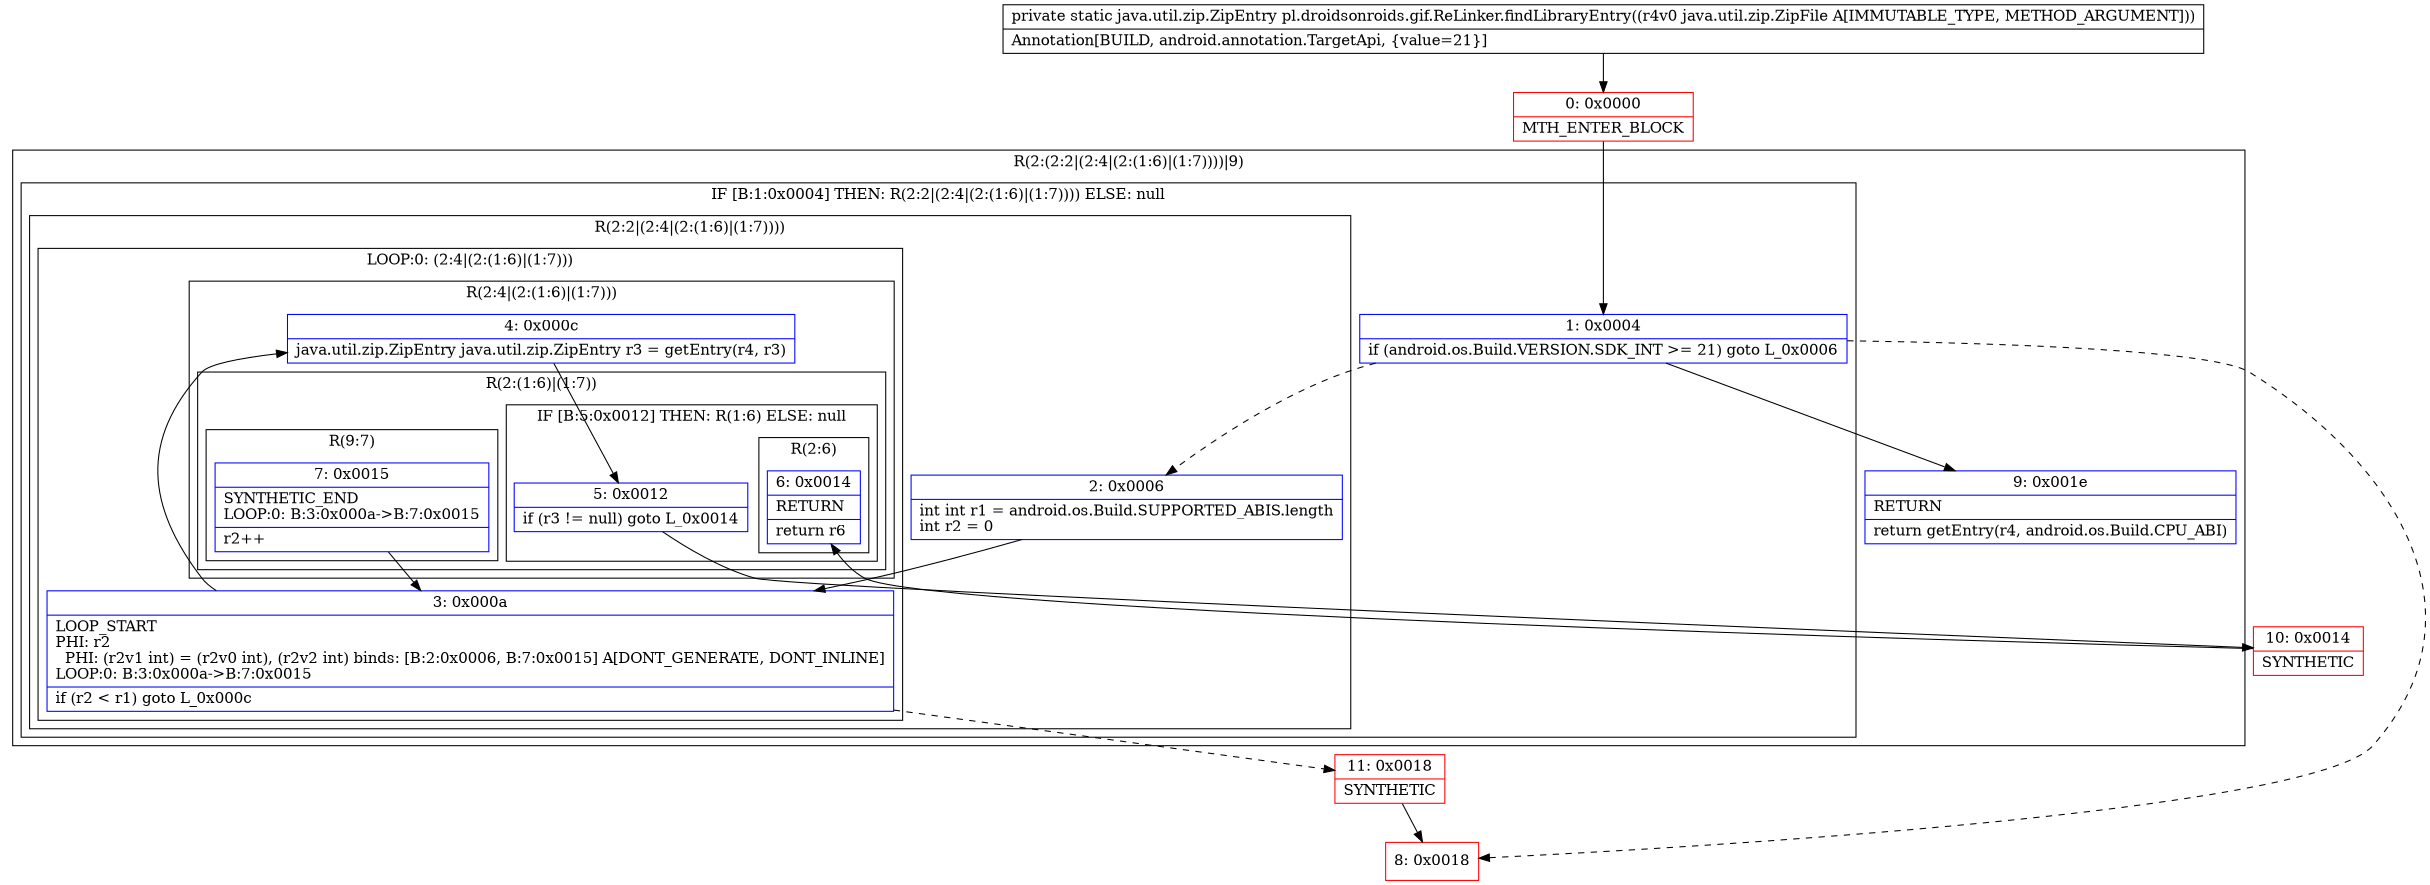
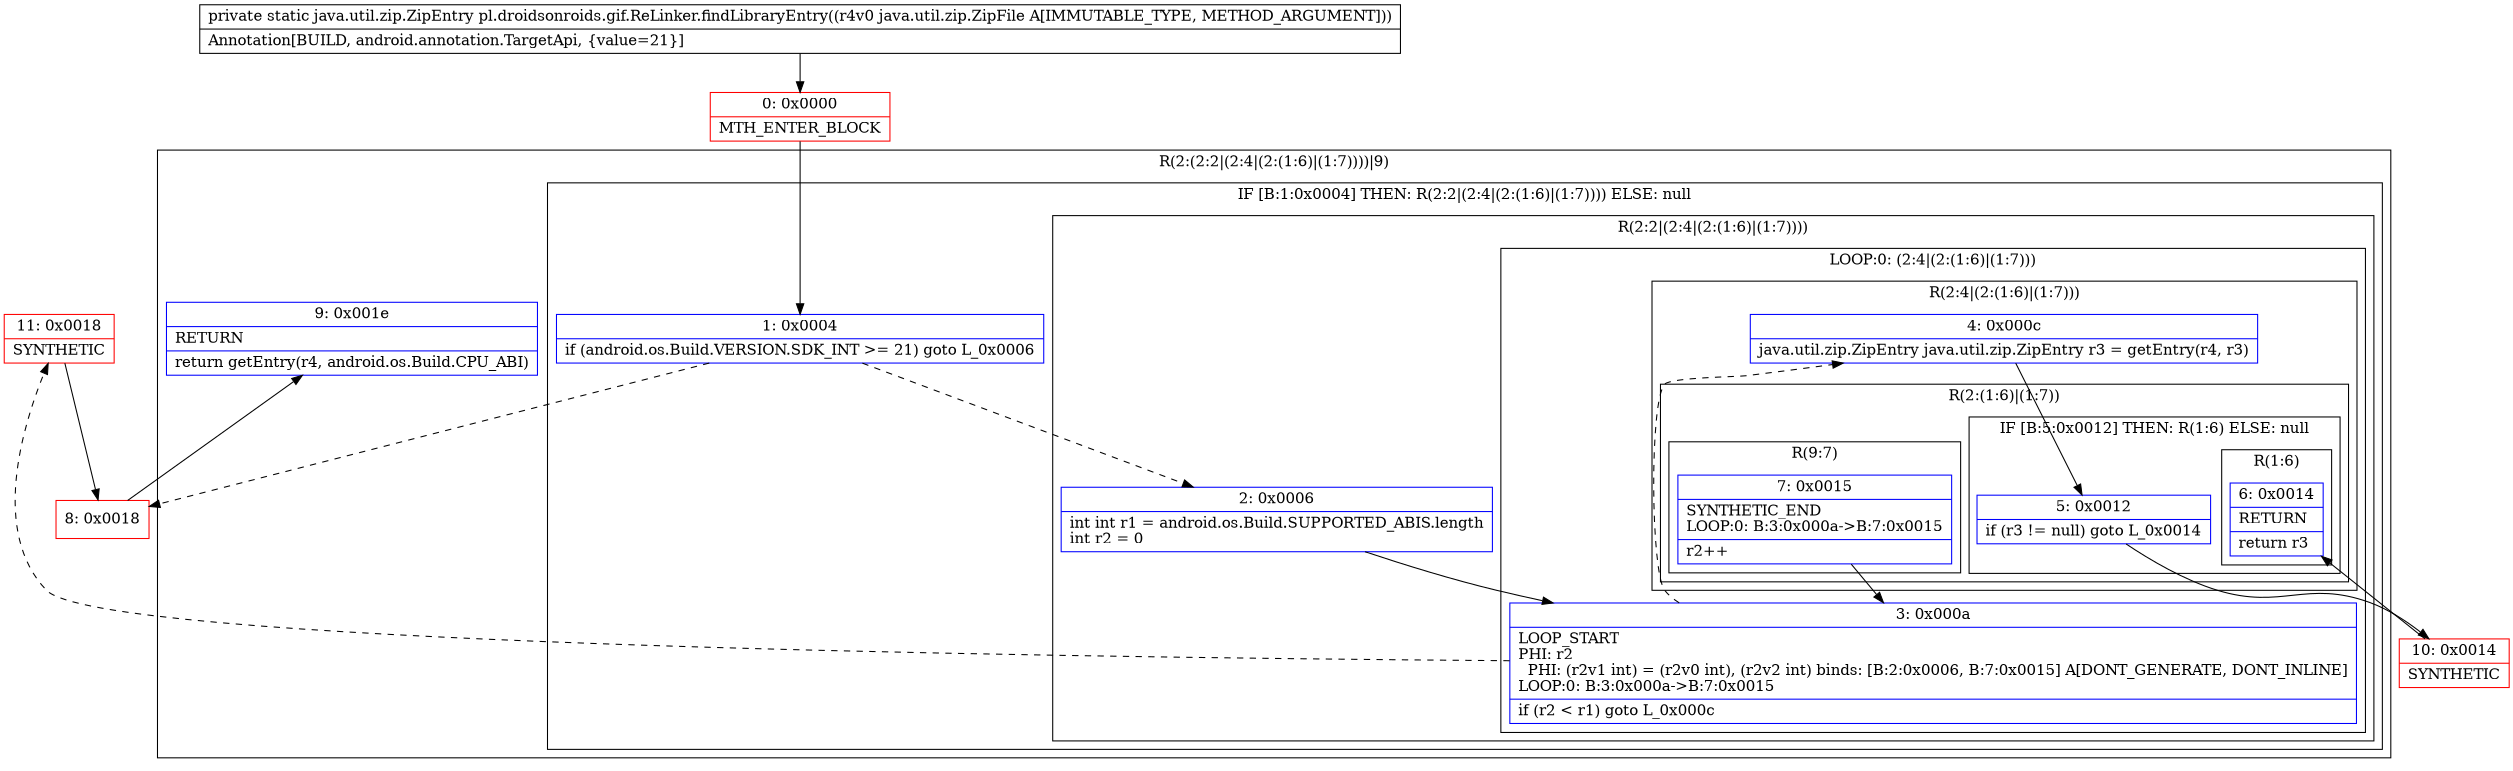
(1805, 415) -> (211, 441)
(161, 446) -> (1704, 378)
(814, 450) -> (2277, 462)
(811, 531) -> (2274, 543)
